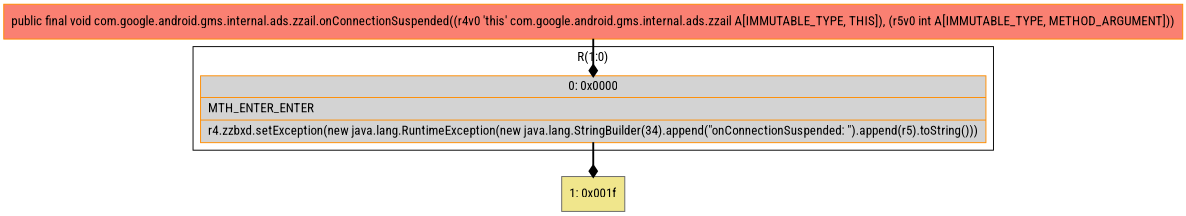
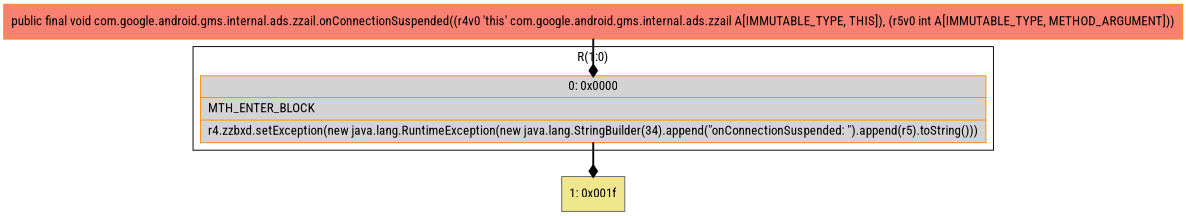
(261, 108) -> (262, 108)
